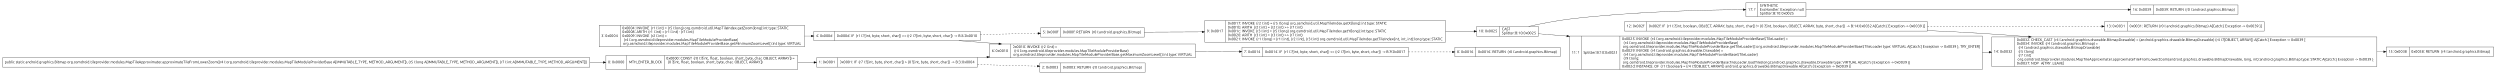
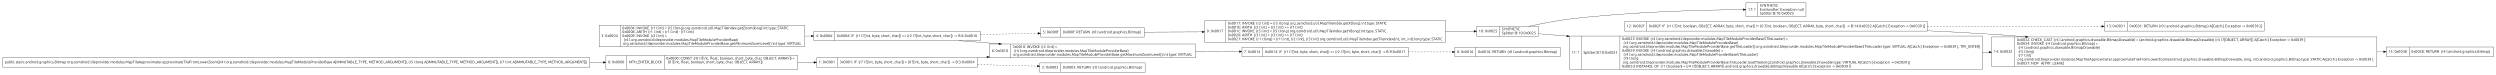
(2184, 10) -> none
(1506, 29) -> (1511, 29)
